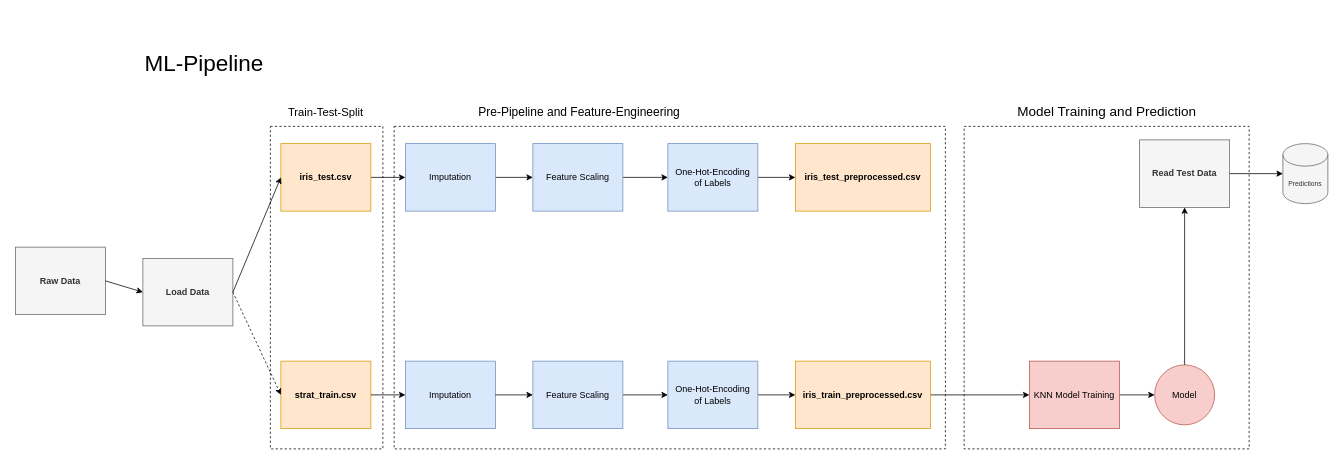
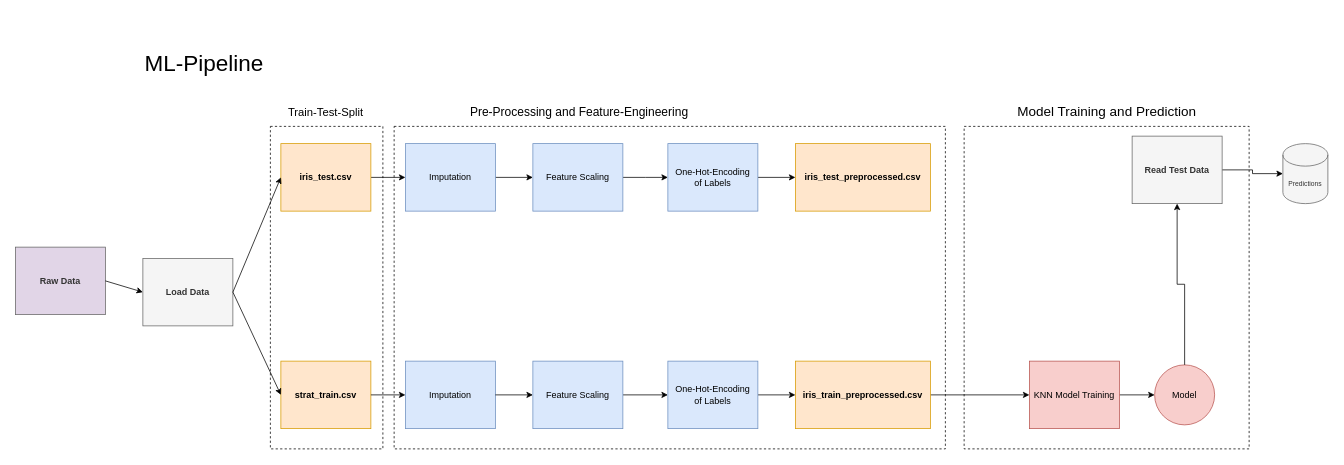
(579, 111) -> (579, 111)
(1185, 174) -> (1177, 170)
(60, 281) -> (60, 281)
(256, 341) -> (256, 341)
